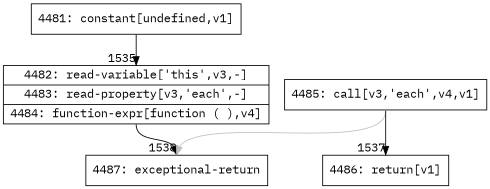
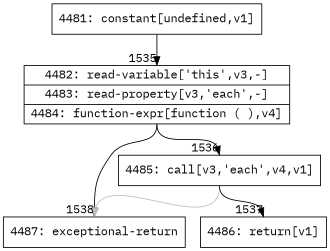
none -> (184, 140)
